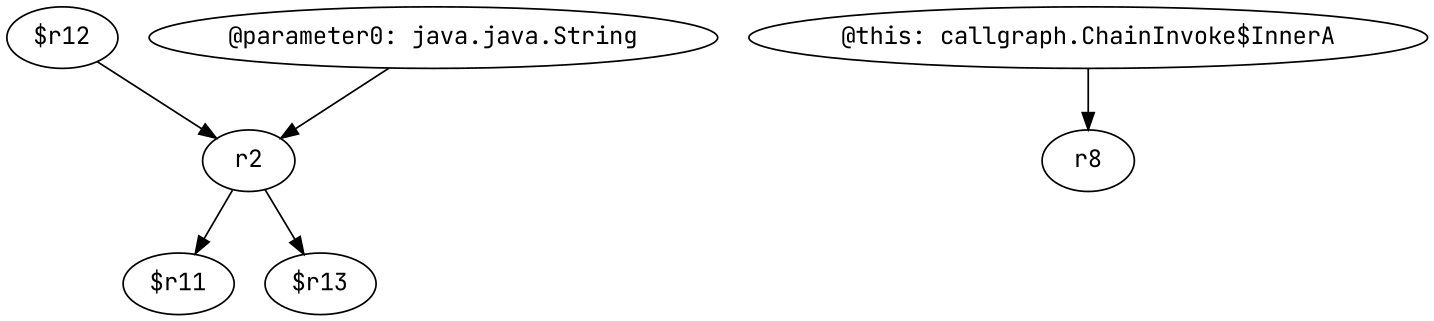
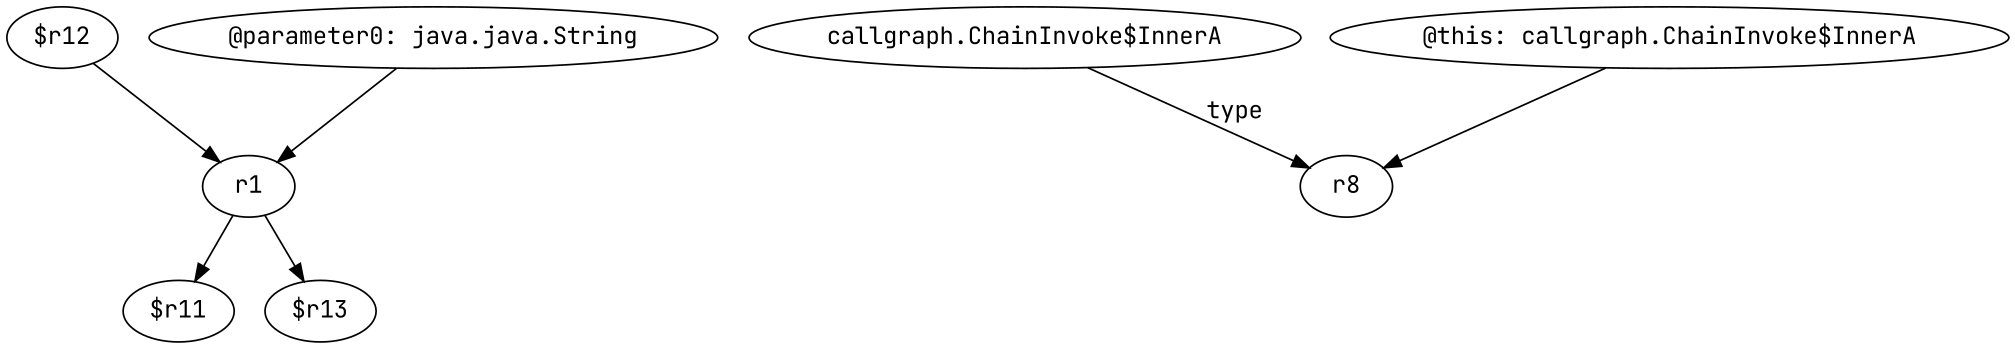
none -> (1025, 38)
(249, 161) -> (249, 186)
